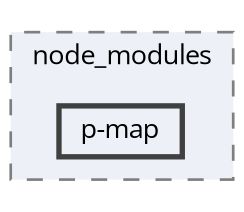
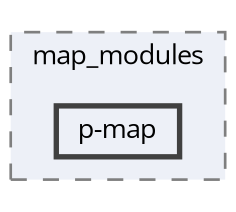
(122, 58) -> (118, 58)
